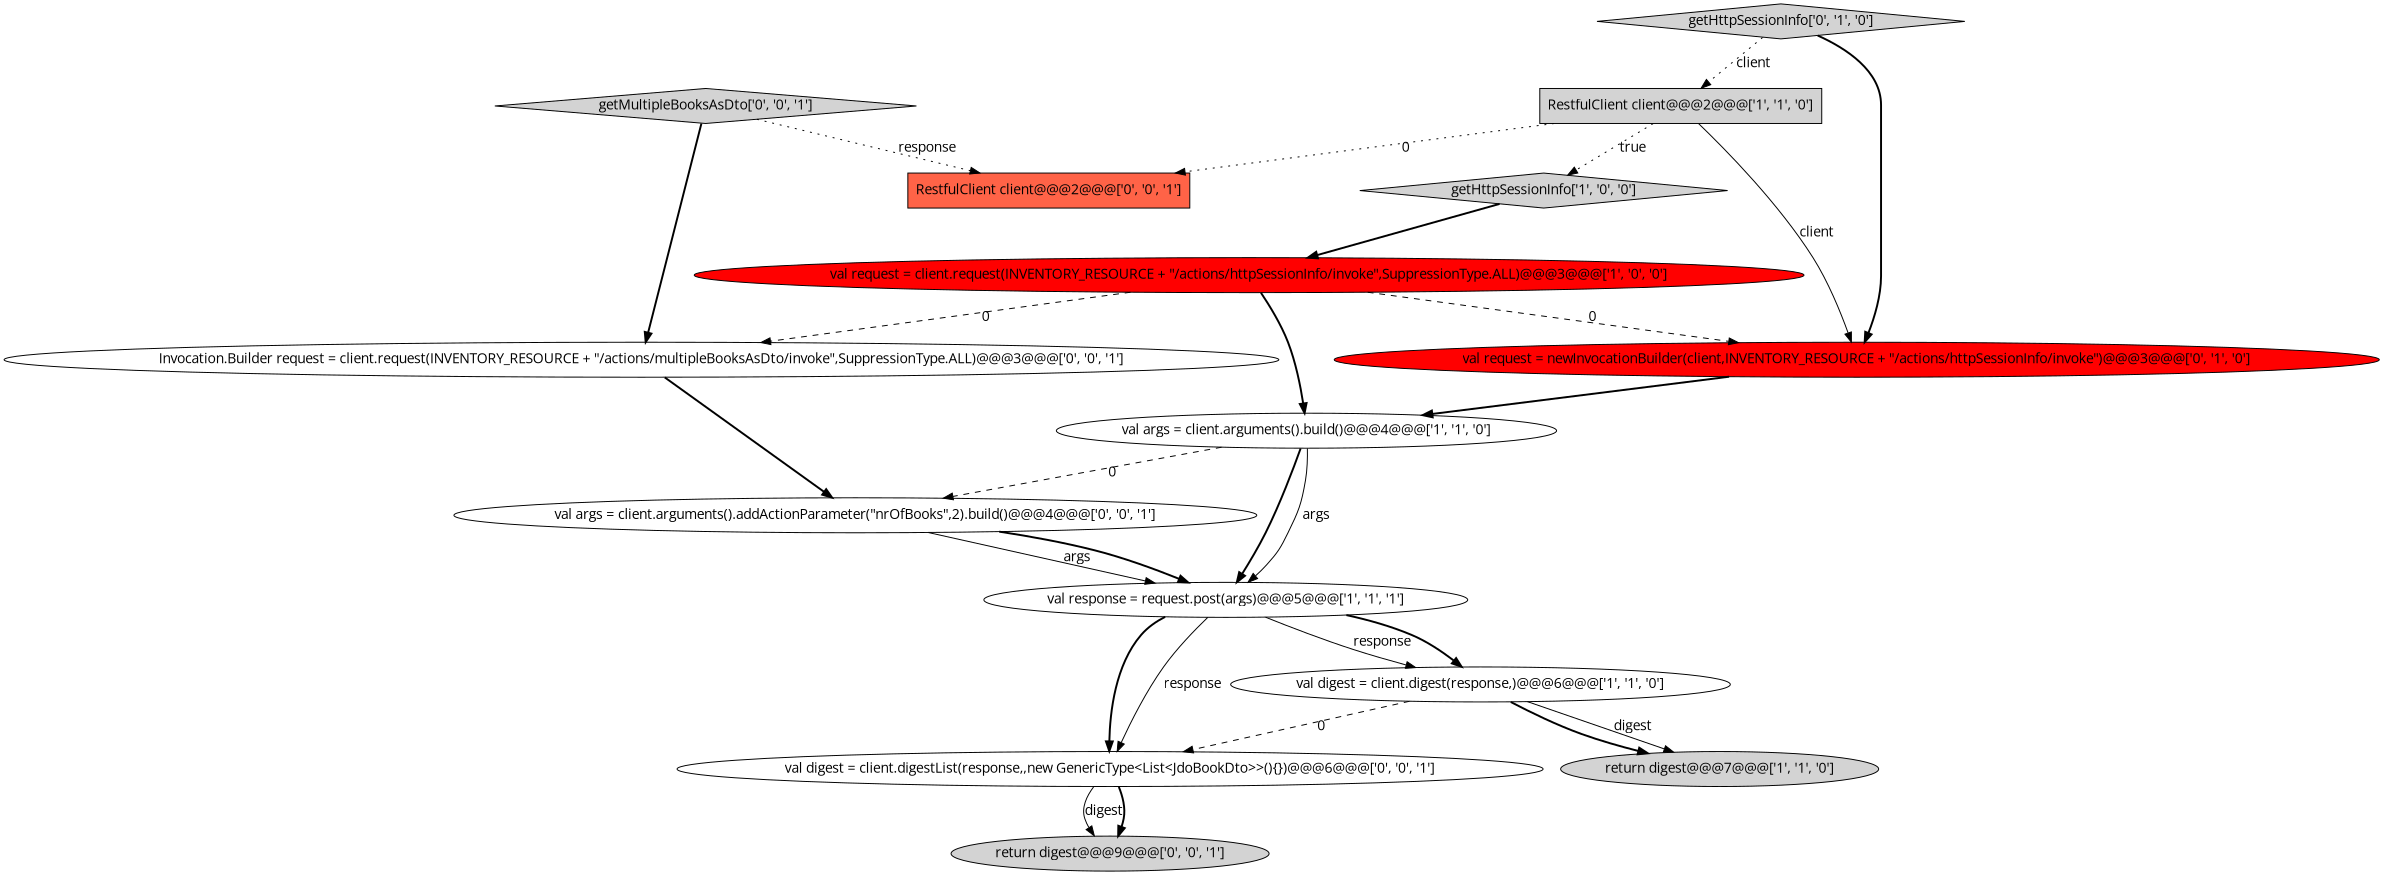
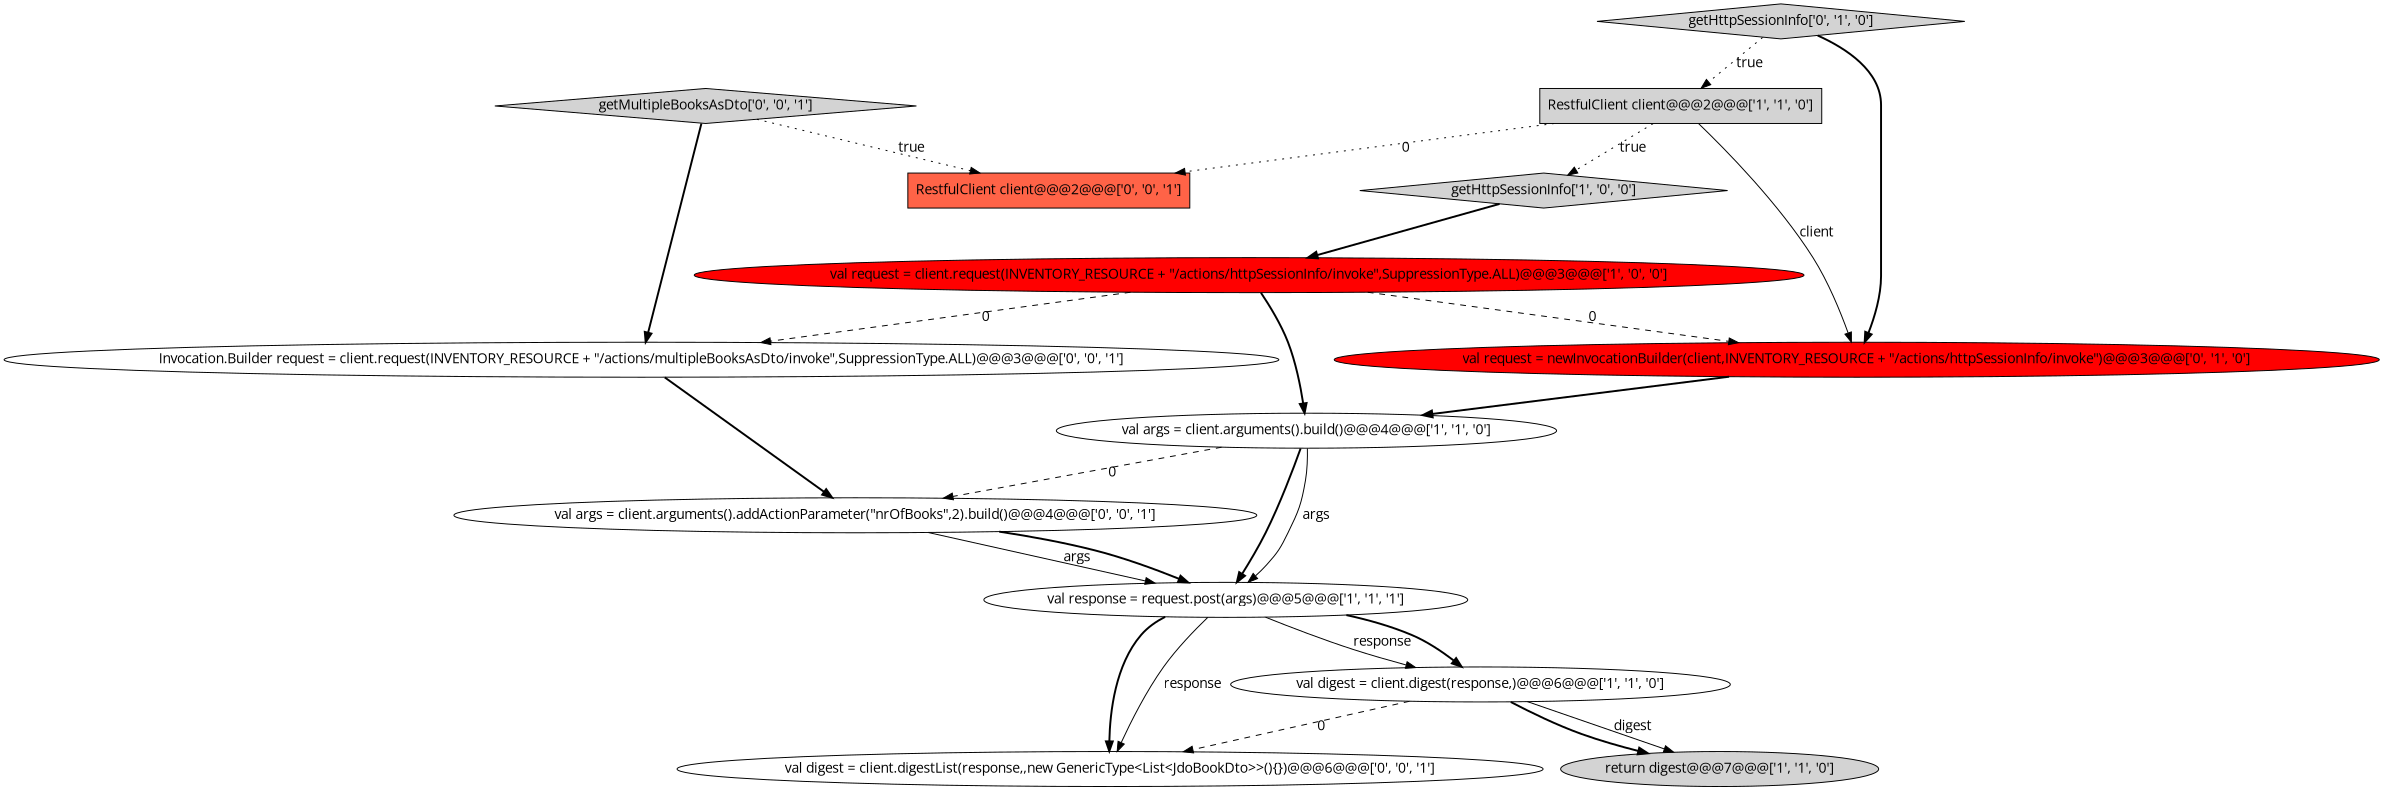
(1754, 64) -> (1750, 64)
(927, 148) -> (912, 148)
(1110, 854) -> none
